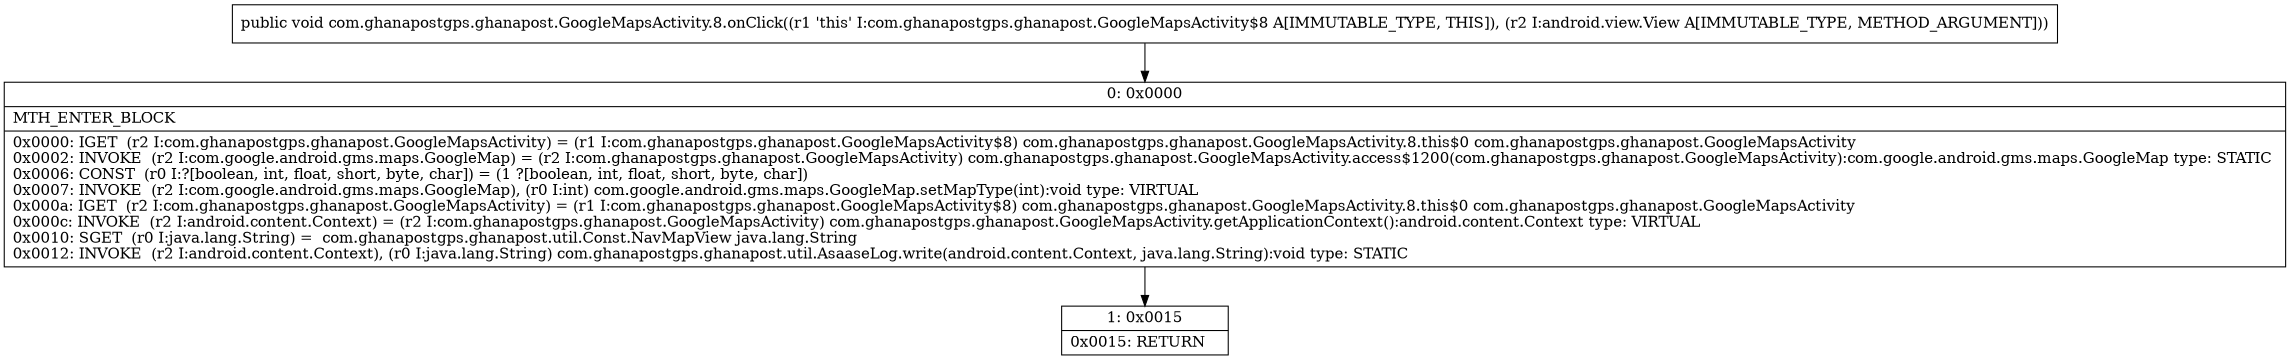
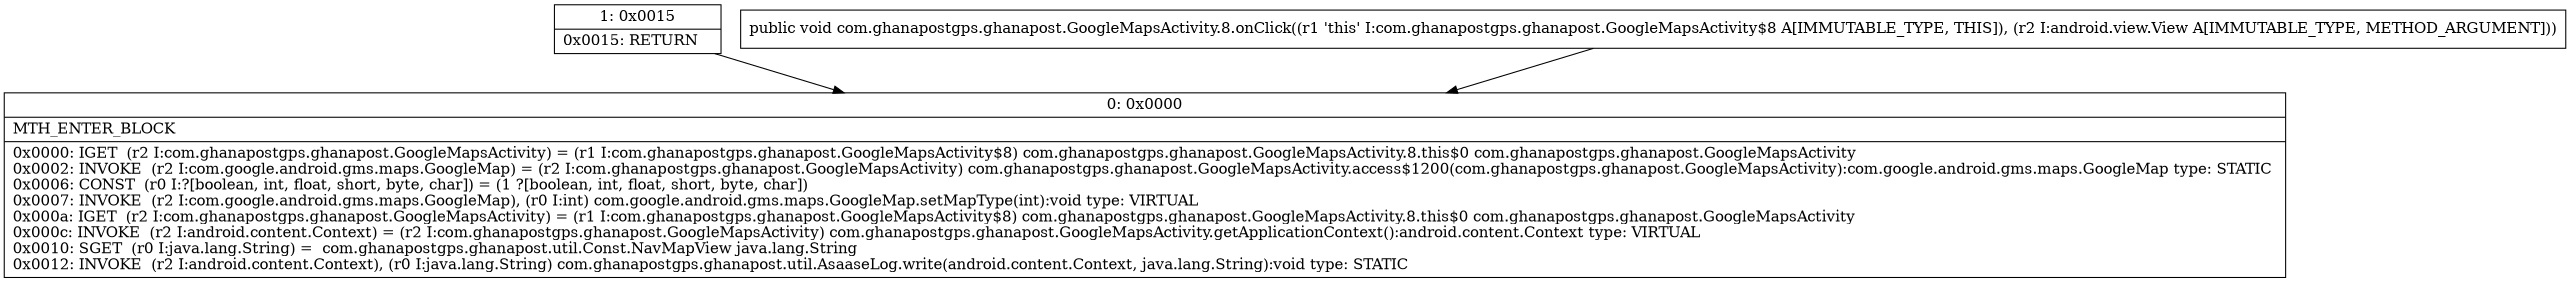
(1145, 281) -> (774, 72)
